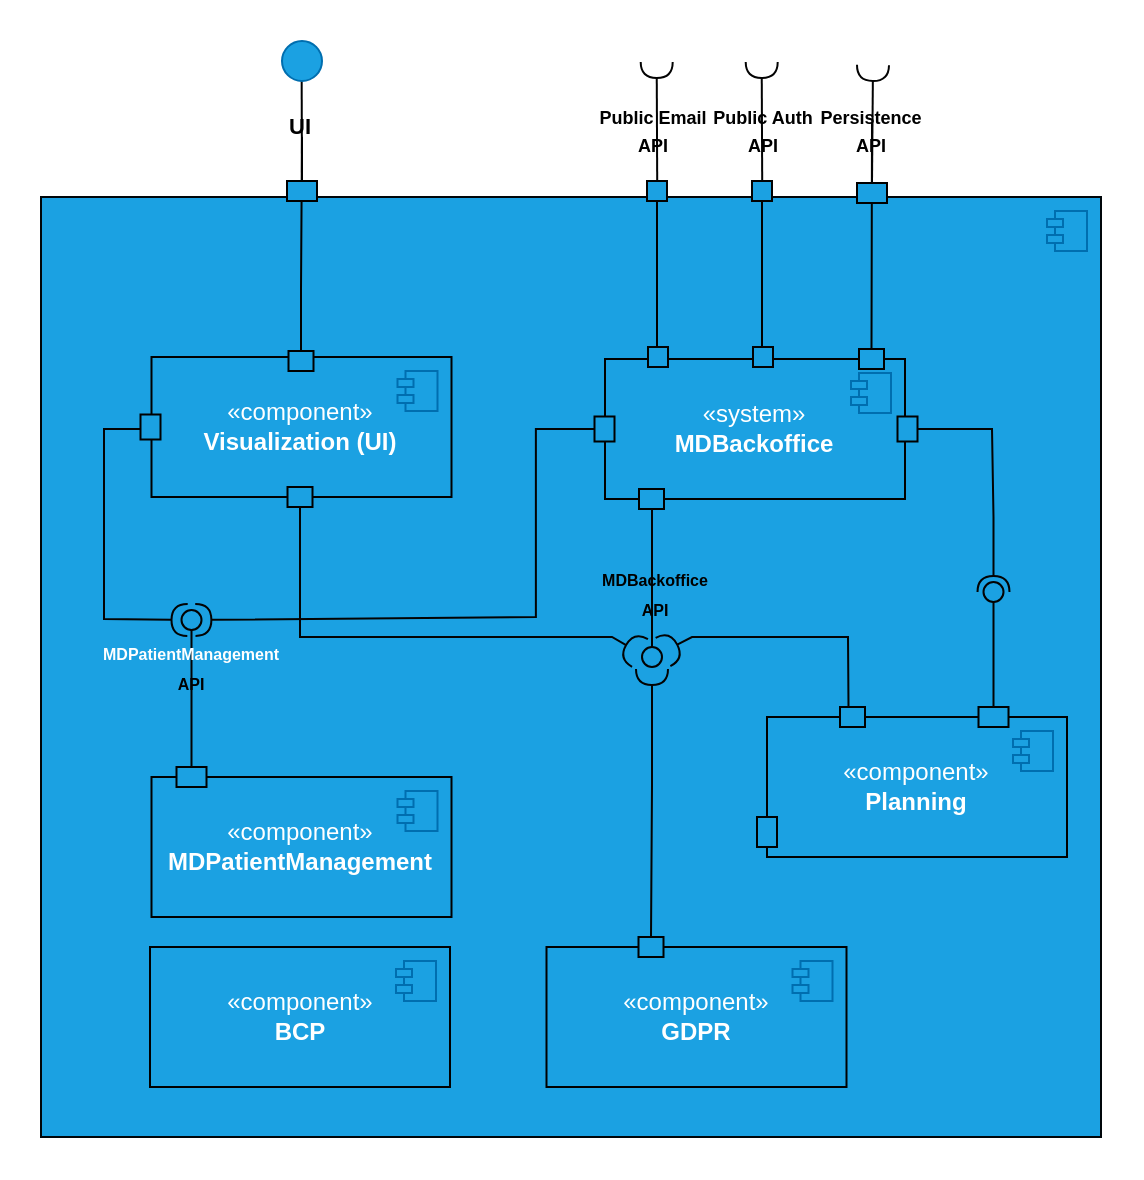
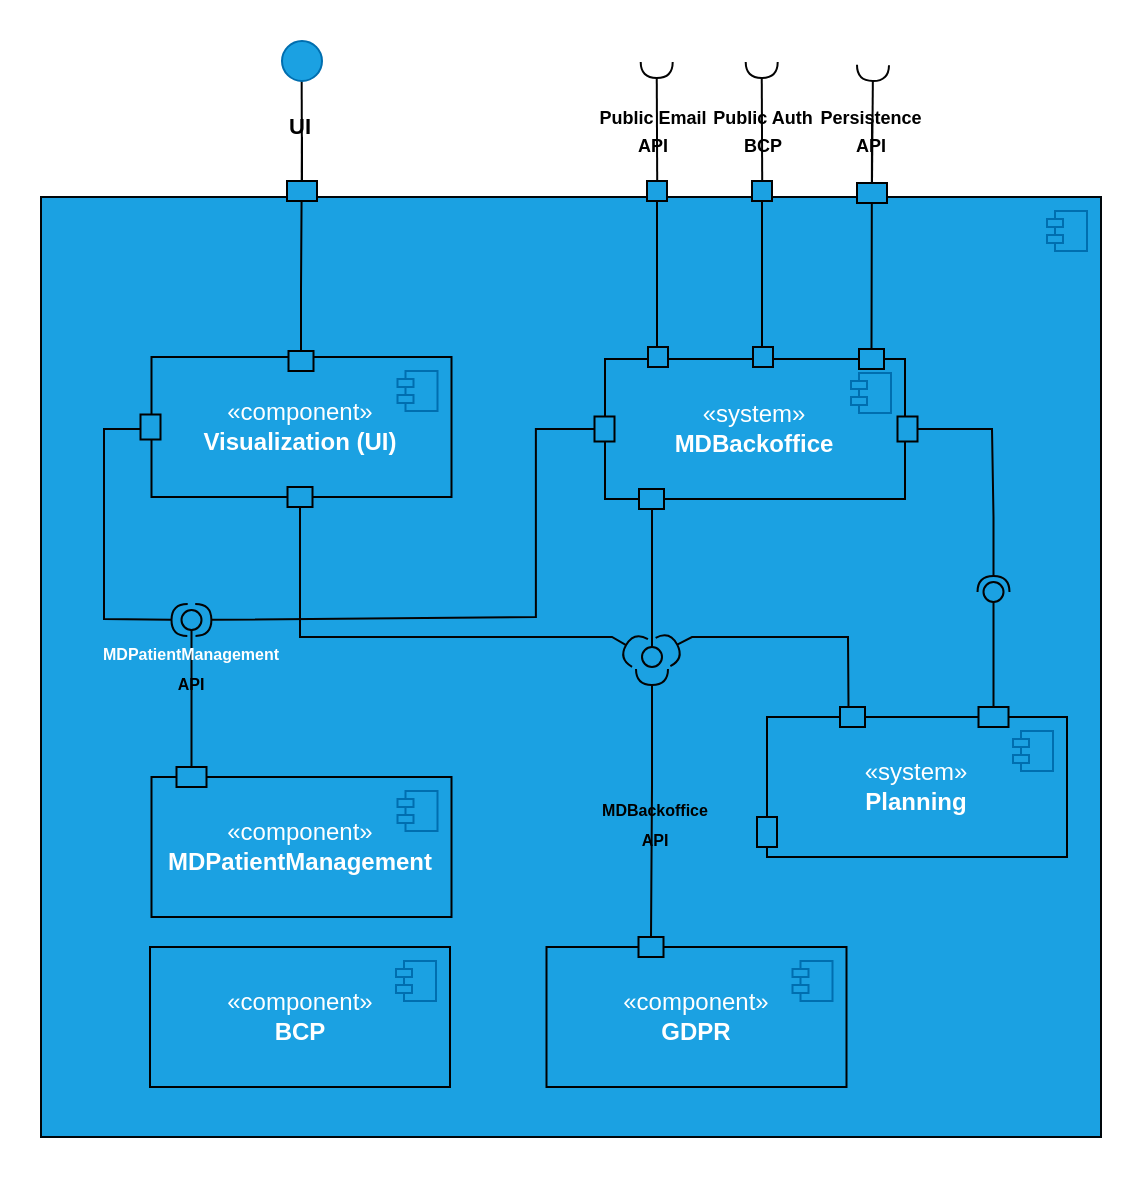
(764, 131) -> (764, 131)
(654, 593) -> (654, 823)
(917, 787) -> (917, 787)
